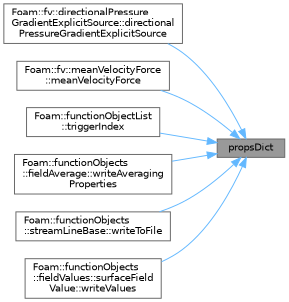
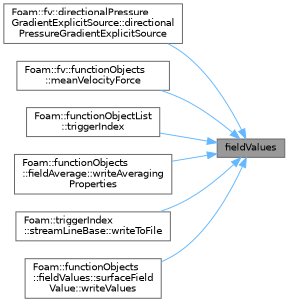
(93, 76) -> (93, 76)
(251, 148) -> (251, 148)
(93, 226) -> (93, 226)
